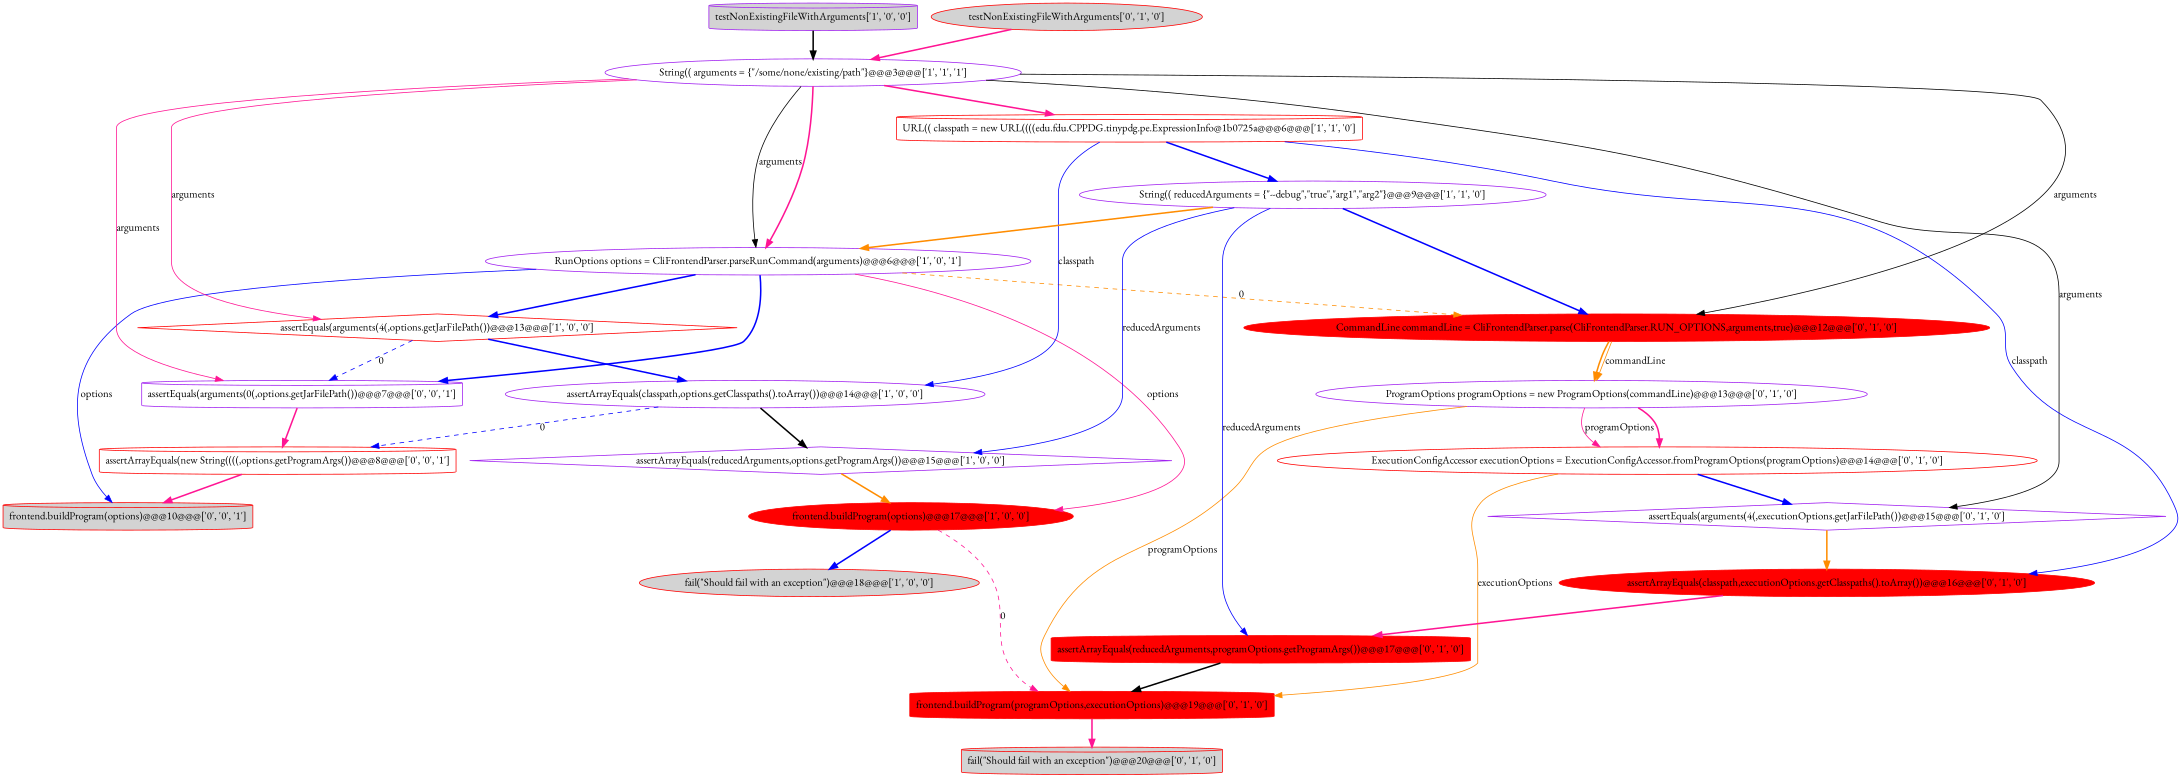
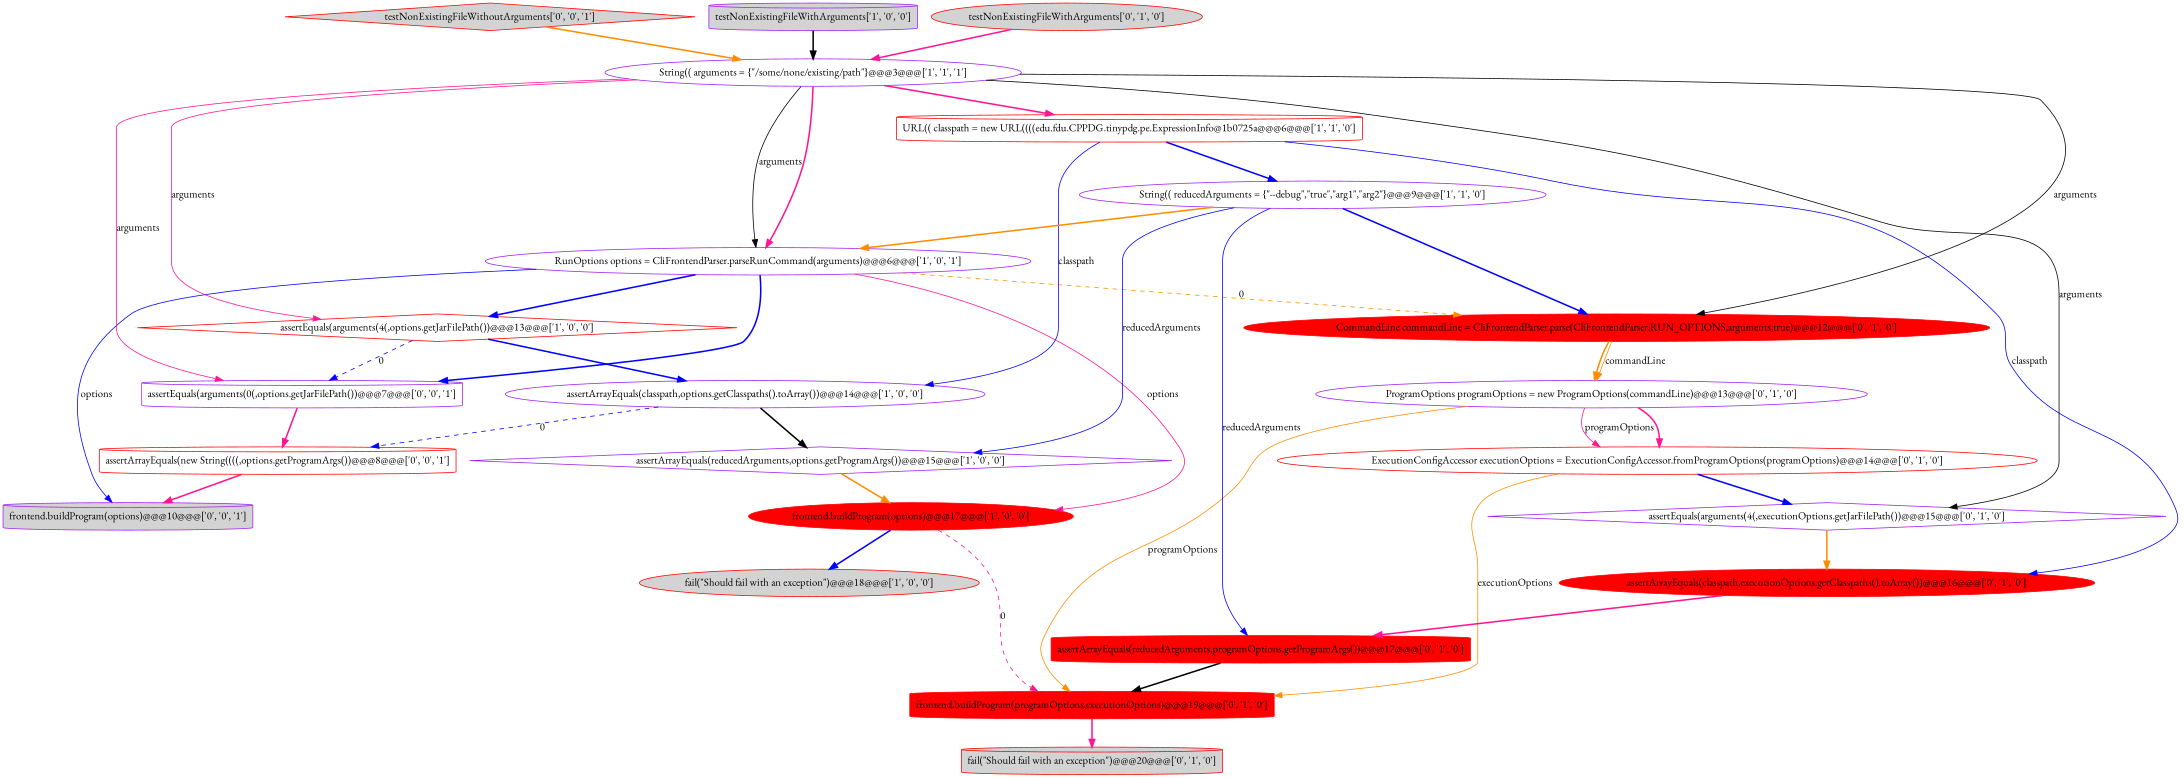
none -> (490, 17)
(128, 516) -> (128, 516)
